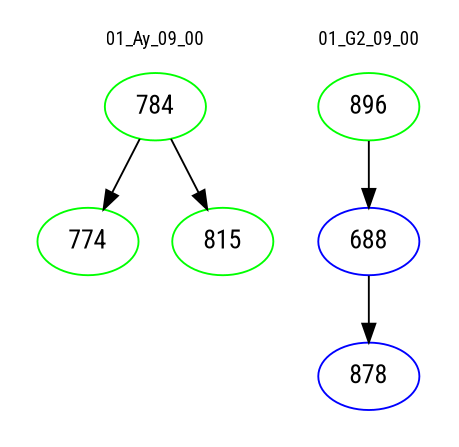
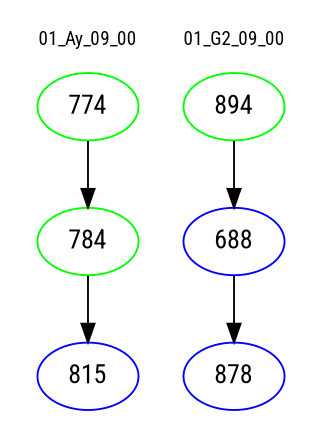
(369, 107) -> (234, 107)
(126, 166) -> (88, 165)
(223, 242) -> (88, 376)
